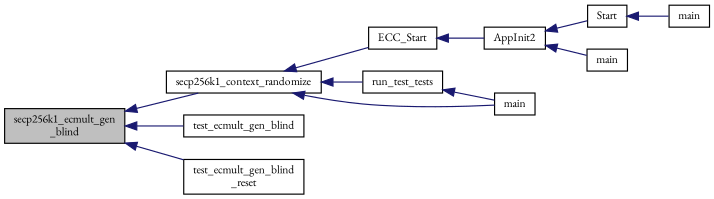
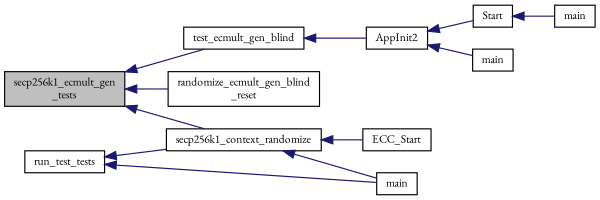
(466, 38) -> (341, 38)
(348, 82) -> (141, 152)
(65, 126) -> (65, 89)
(244, 177) -> (244, 89)
